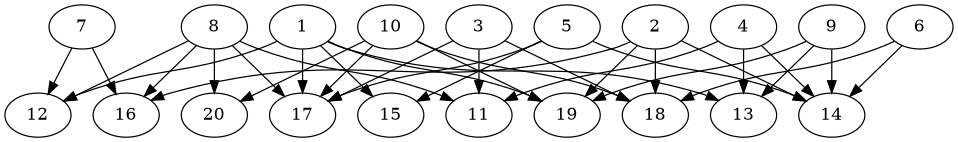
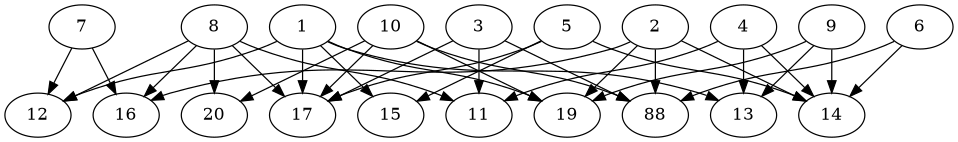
(655, 115) -> (655, 115)
